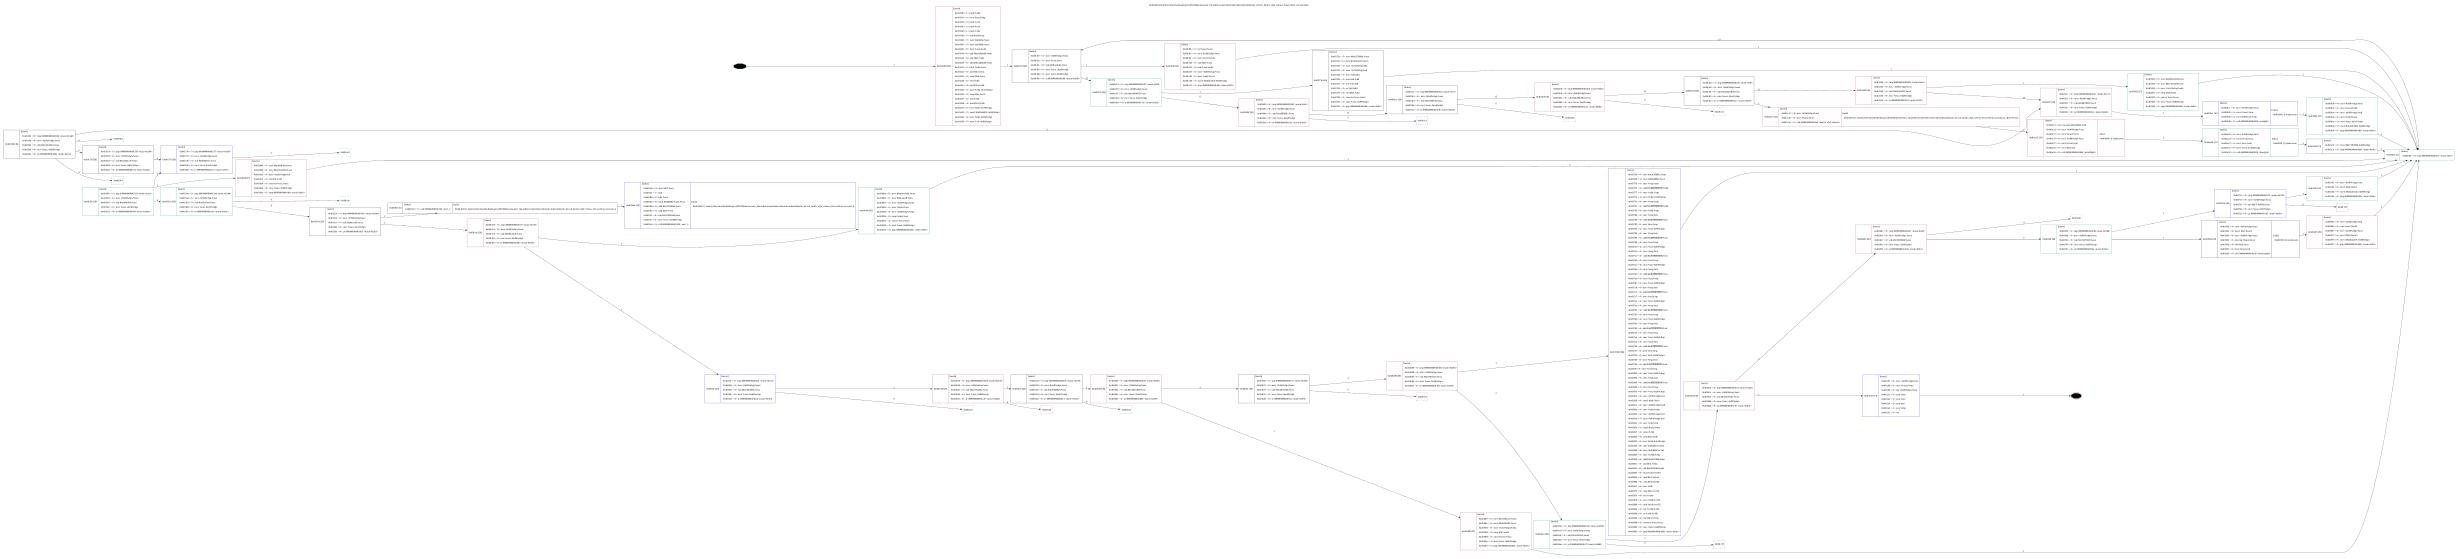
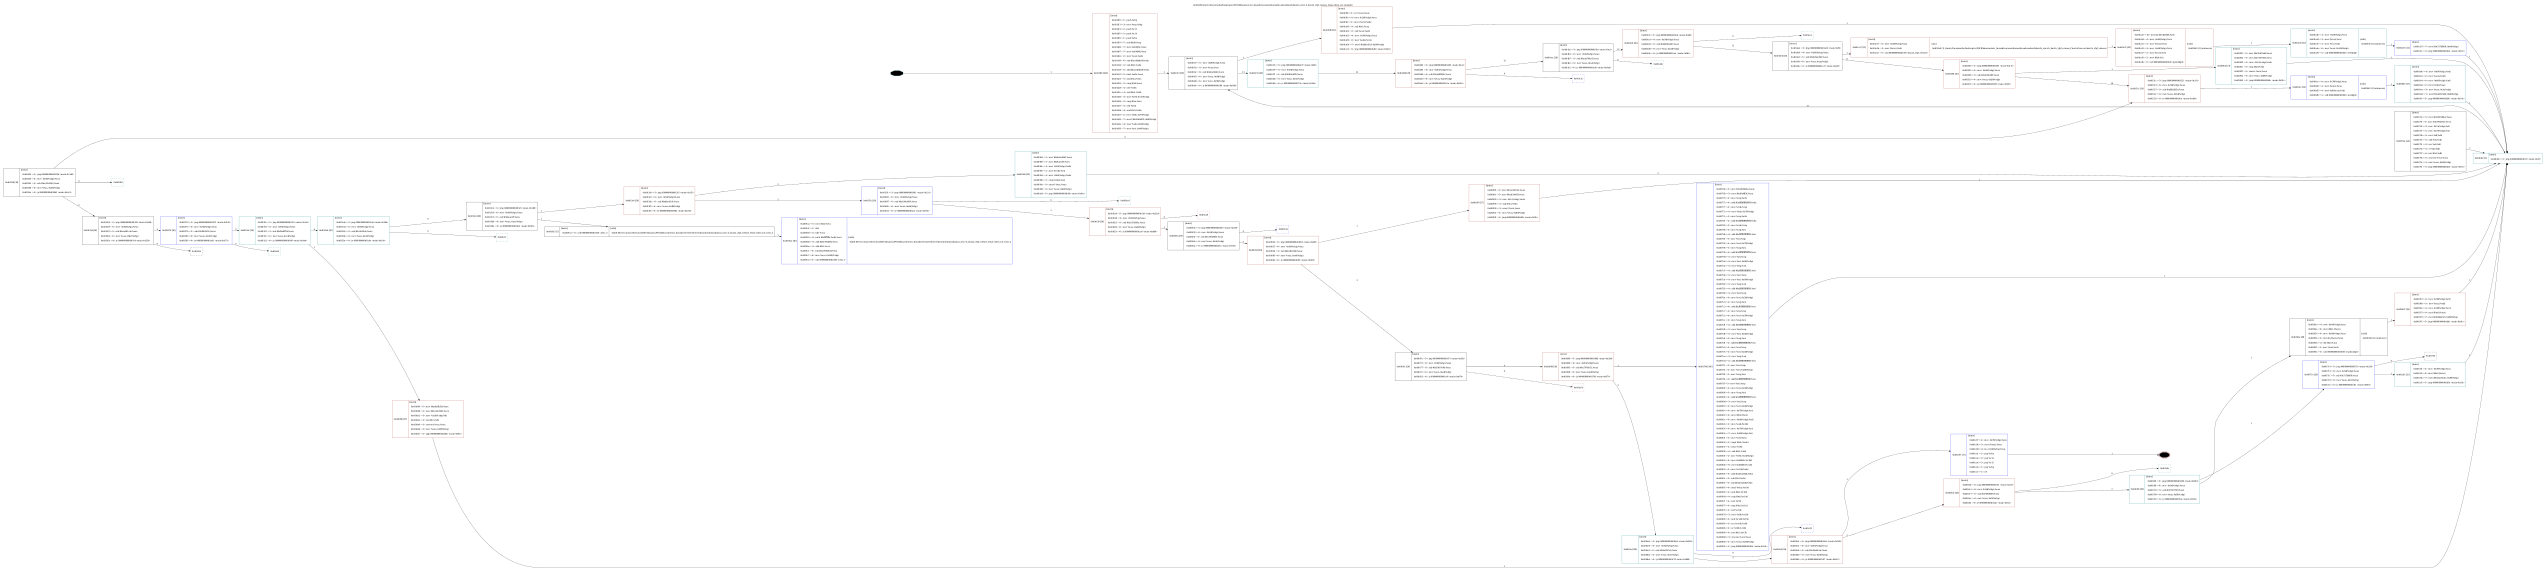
(1236, 93) -> none
(81, 175) -> (171, 248)
(155, 180) -> (235, 230)
